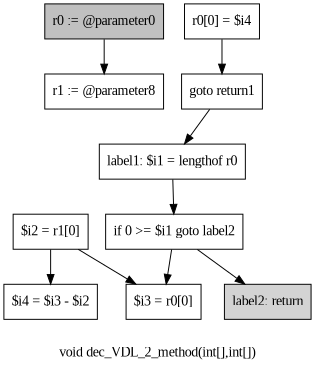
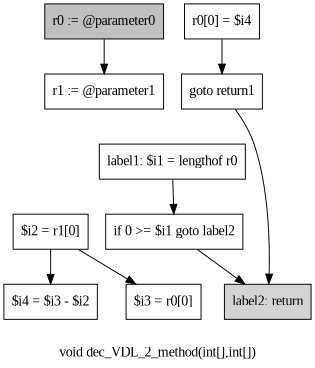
(104, 92) -> (104, 92)
(200, 123) -> (264, 189)
(170, 262) -> none
